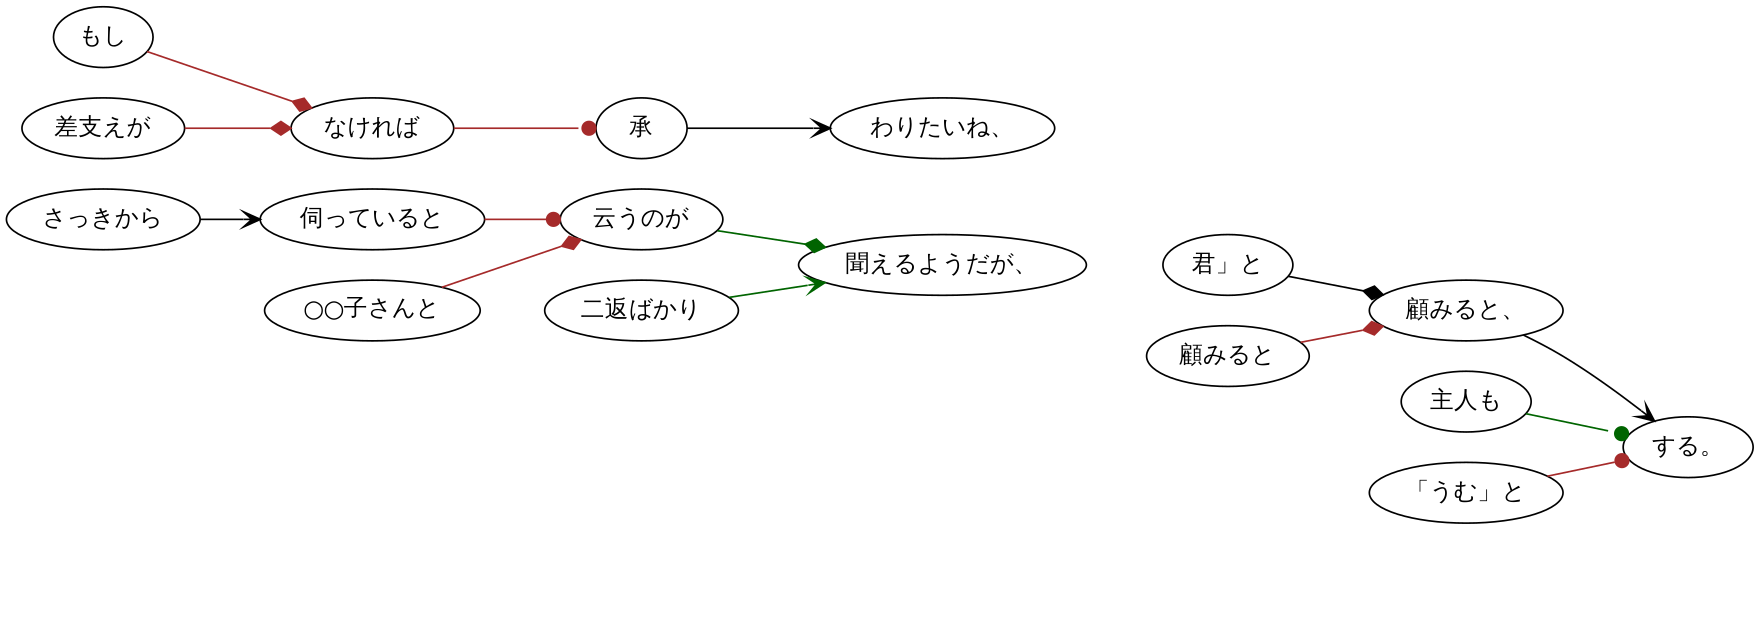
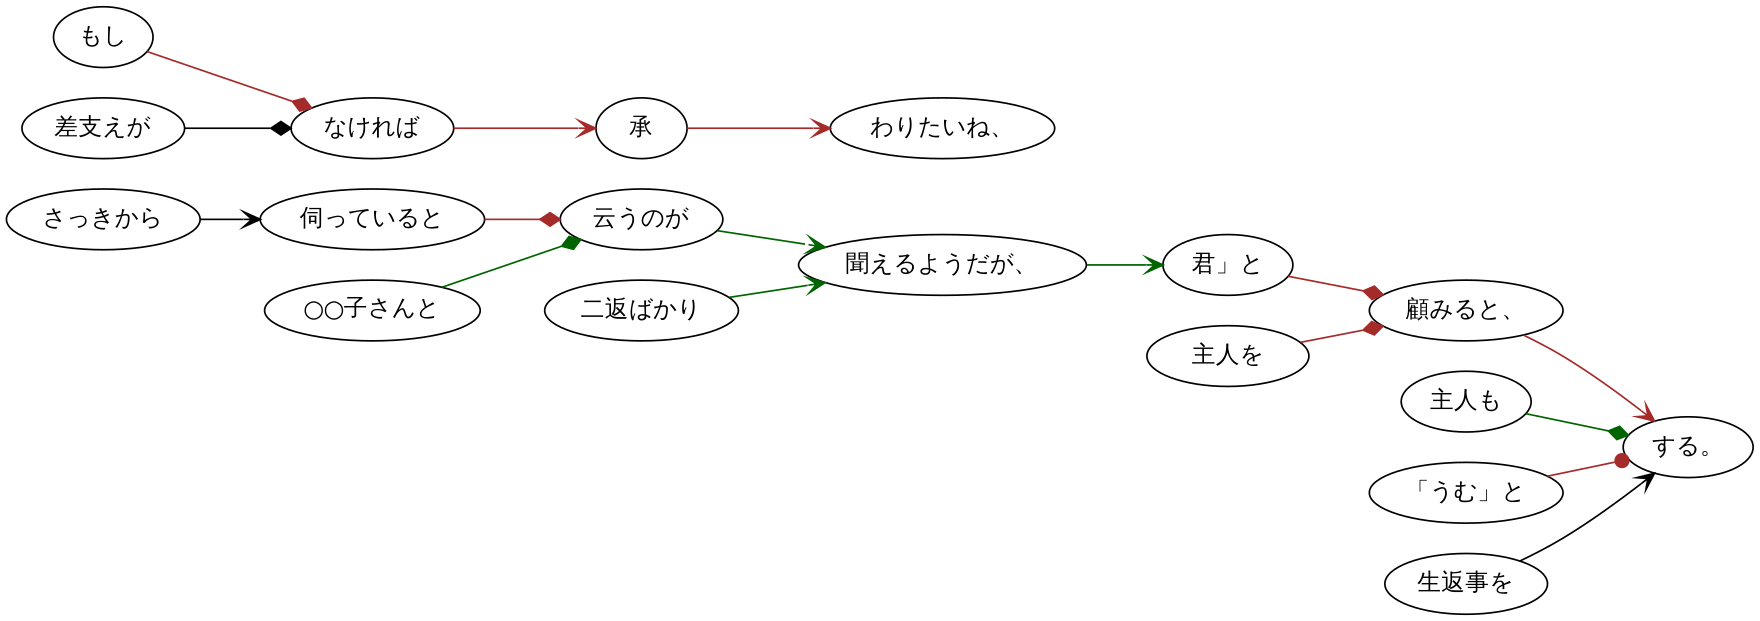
(227, 128) -> (227, 128)
(516, 128) -> (516, 128)
(750, 128) -> (750, 128)
(516, 219) -> (516, 219)
(761, 237) -> (761, 237)
none -> (1116, 265)
(501, 267) -> (501, 267)
(1326, 284) -> (1326, 284)
(1228, 356) -> (1228, 356)
(1584, 370) -> (1584, 370)
(1567, 422) -> (1567, 422)
none -> (1466, 584)
